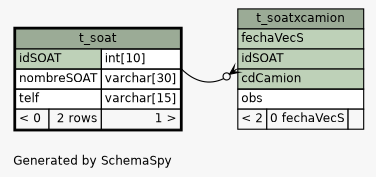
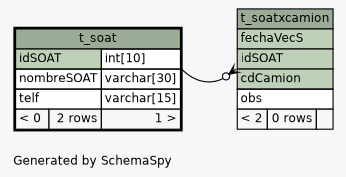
(307, 119) -> (292, 119)
